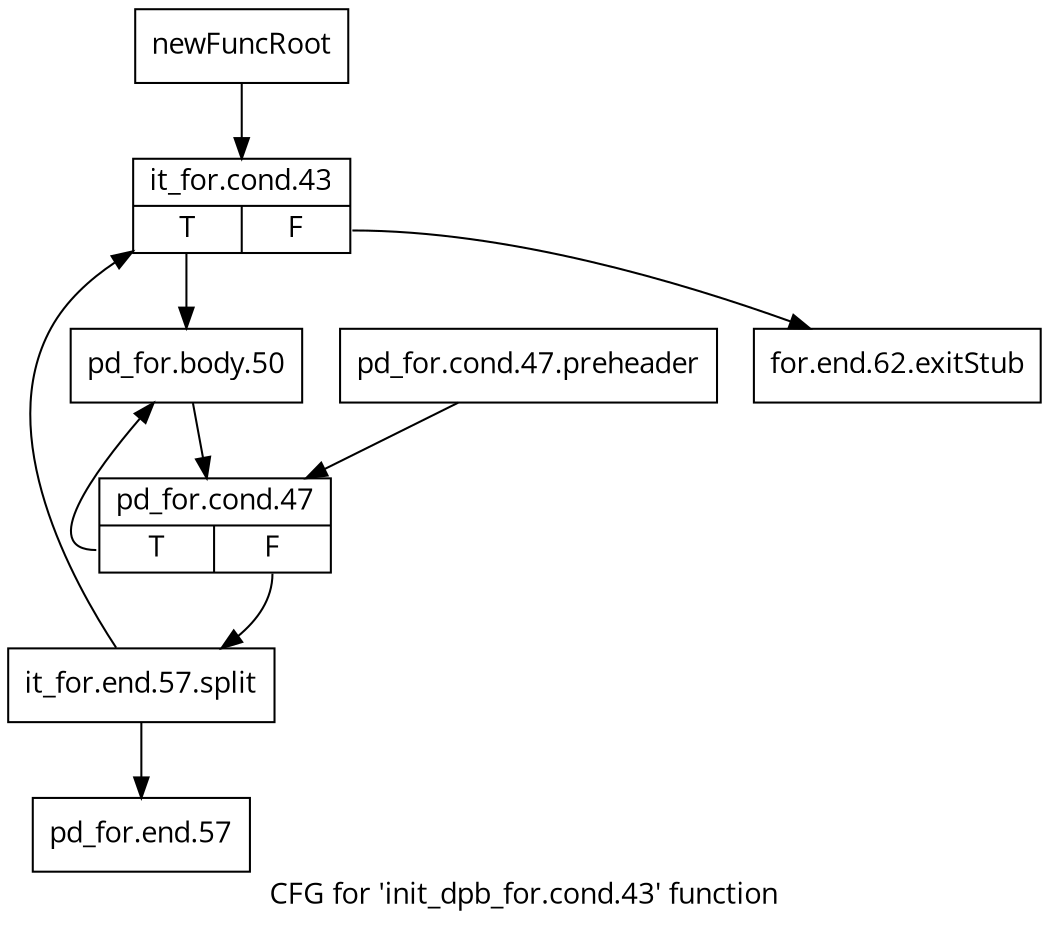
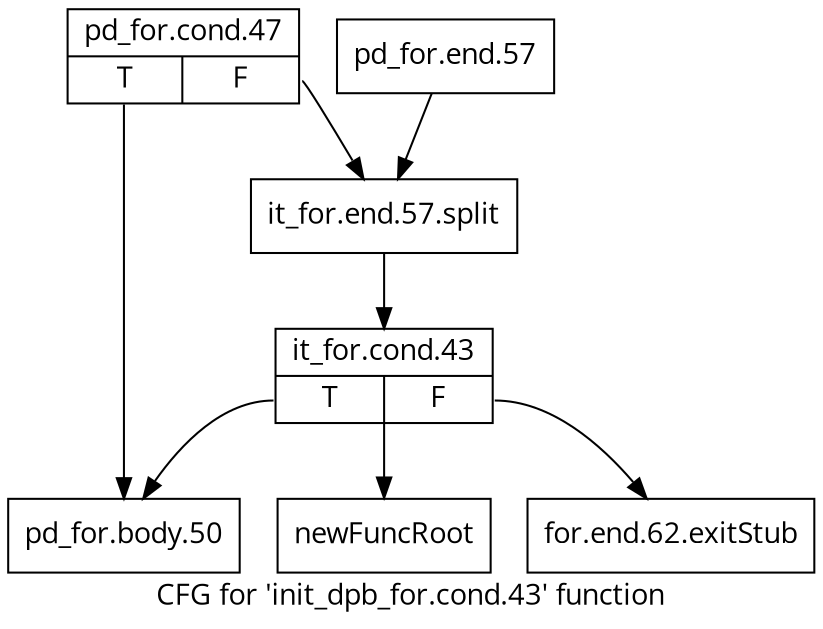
(242, 111) -> (384, 450)
(529, 366) -> none
(198, 430) -> none
(141, 750) -> (419, 127)
